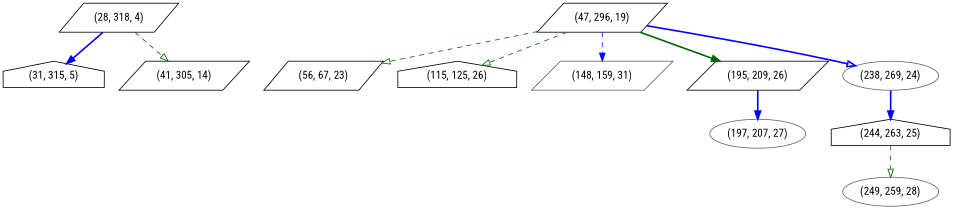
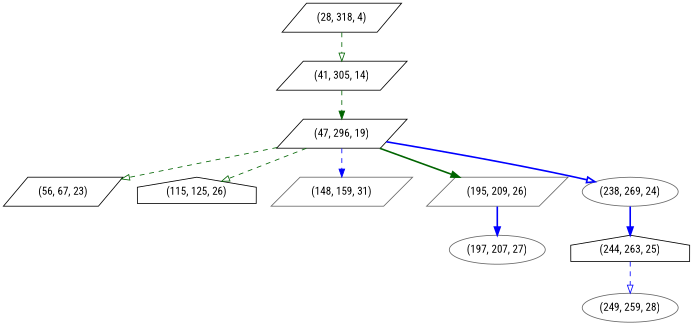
(54, 76) -> none
(758, 76) -> (497, 192)
none -> (342, 101)
(891, 157) -> (630, 273)
